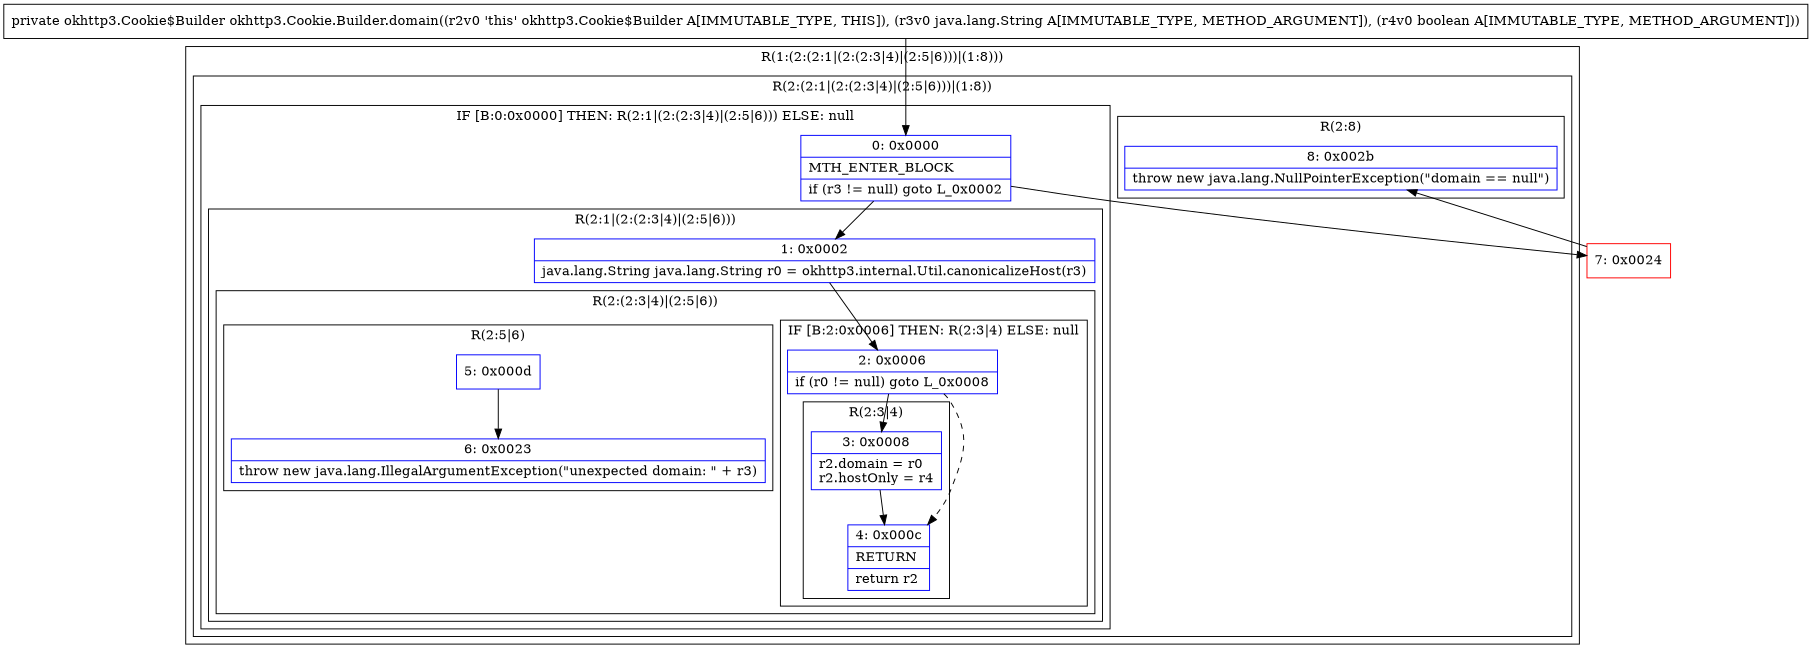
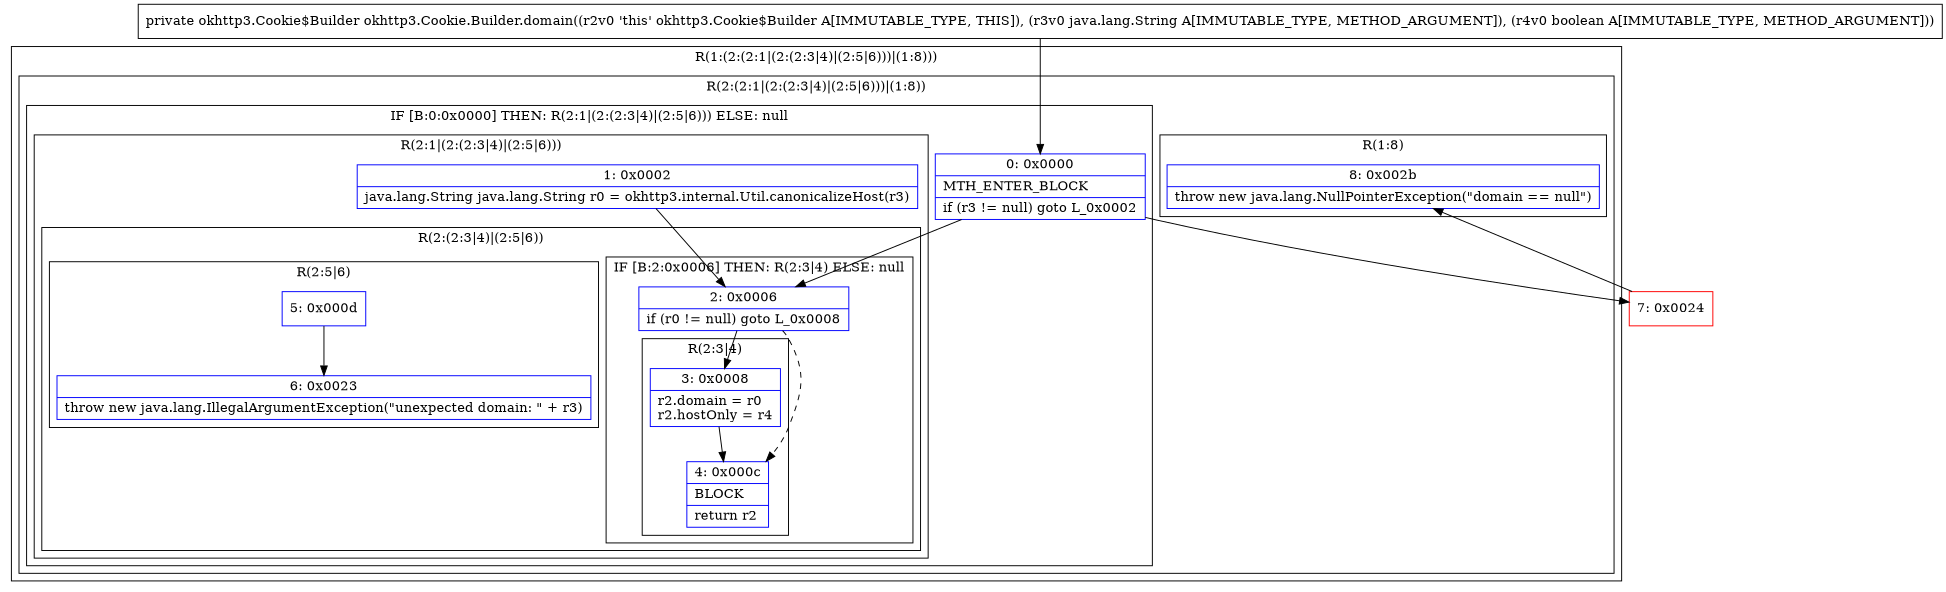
(1341, 127) -> (1383, 146)
(858, 217) -> (887, 250)
(886, 557) -> (719, 494)
